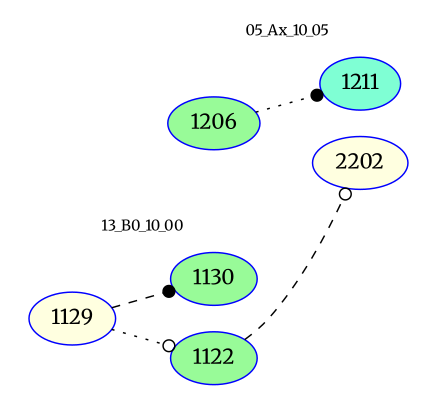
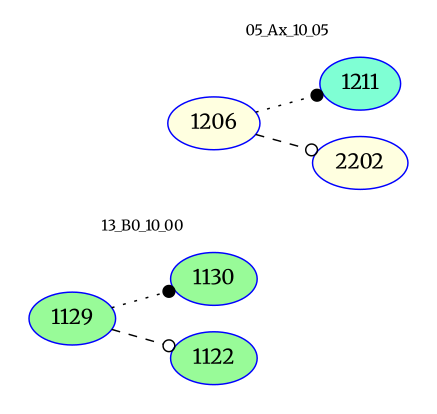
(214, 123) -> (214, 123)
(301, 275) -> (281, 141)
(137, 300) -> (137, 300)
(72, 319) -> (72, 319)
(137, 337) -> (137, 337)
